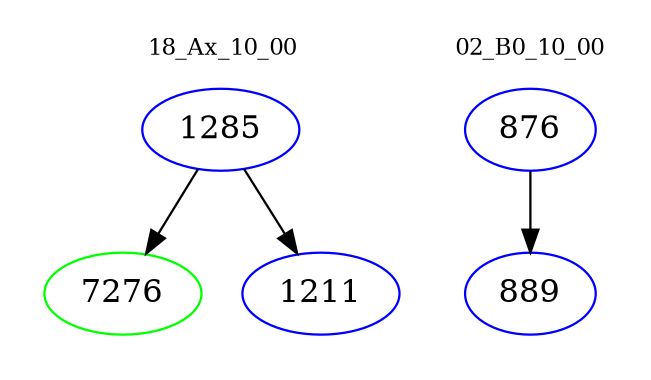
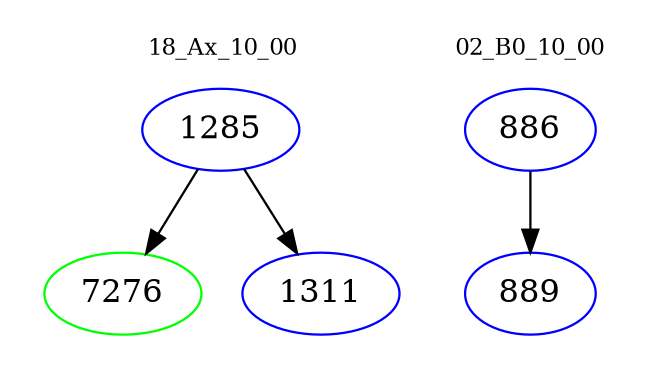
(530, 130) -> (530, 130)
(321, 294) -> (321, 294)
